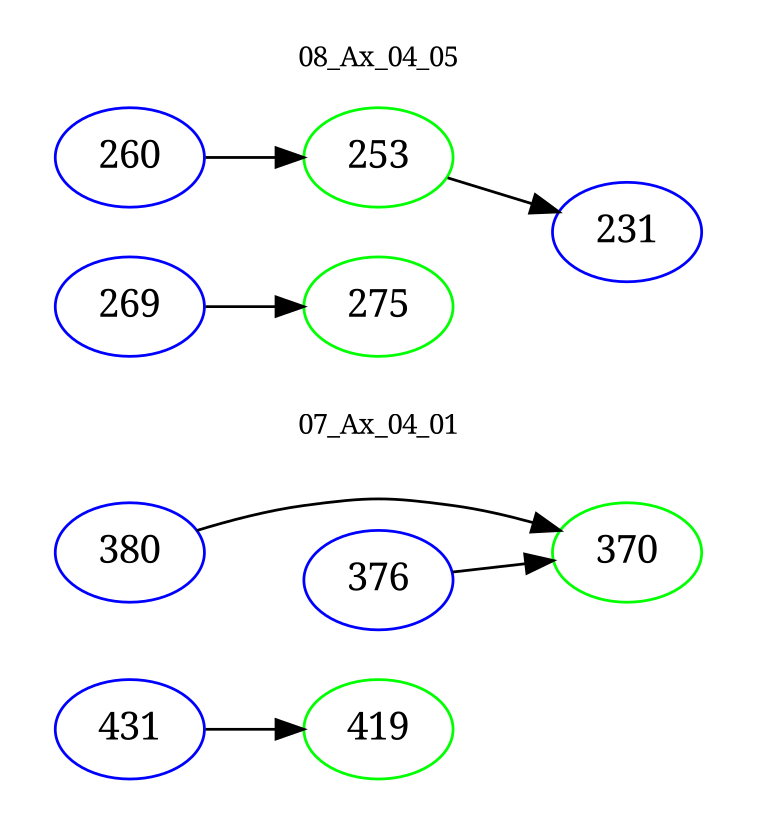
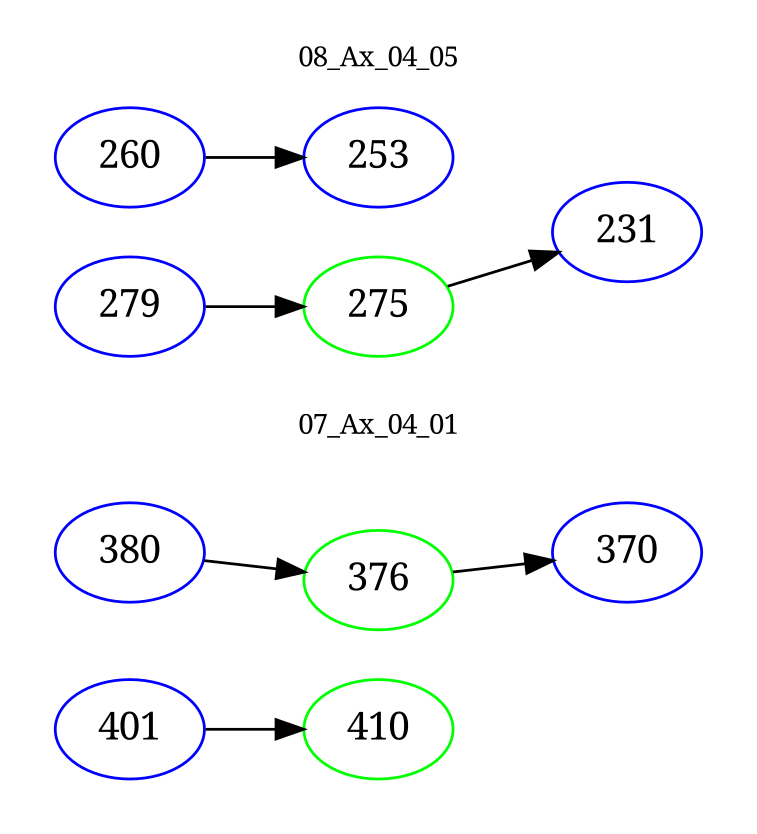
(378, 157) -> (378, 157)
(490, 191) -> (490, 273)
(130, 307) -> (130, 307)
(365, 499) -> (241, 565)
(627, 552) -> (627, 552)
(378, 580) -> (378, 580)
(130, 729) -> (130, 729)
(378, 729) -> (378, 729)
